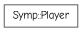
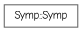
(41, 16) -> (41, 16)
